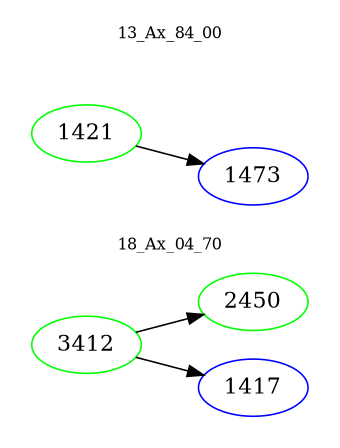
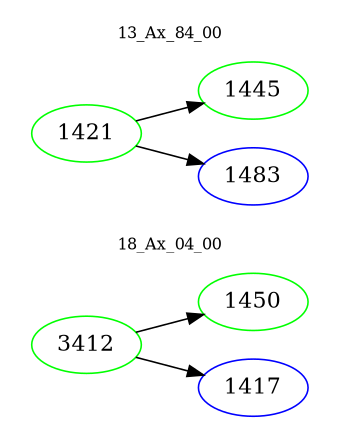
none -> (253, 91)
(253, 176) -> (253, 176)
(170, 245) -> (170, 245)
(253, 302) -> (253, 302)
